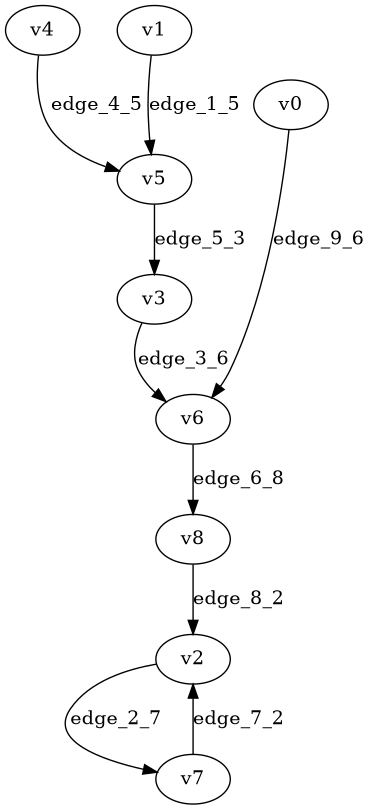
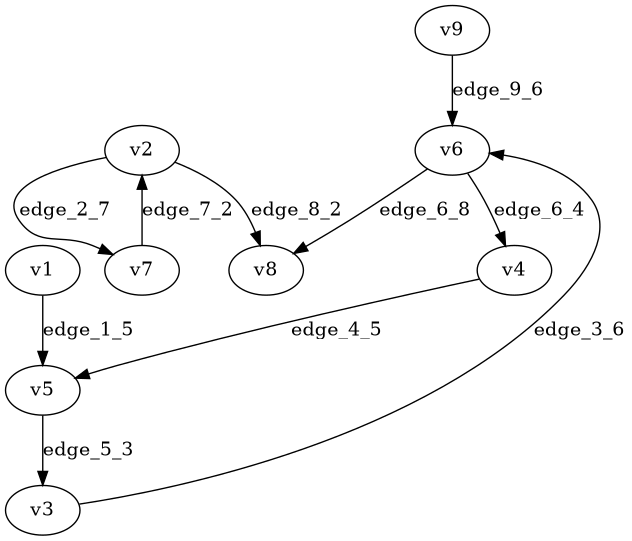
(291, 105) -> (452, 30)
none -> (485, 202)
(193, 592) -> (223, 189)
